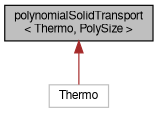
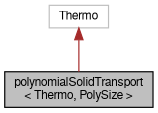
(79, 69) -> (79, 56)
